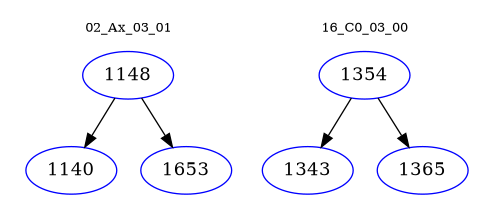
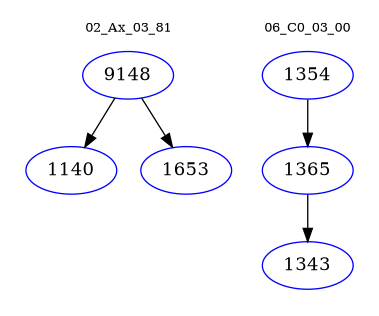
(129, 28) -> (129, 28)
(365, 28) -> (308, 28)
(128, 75) -> (128, 75)
(340, 117) -> (308, 211)
